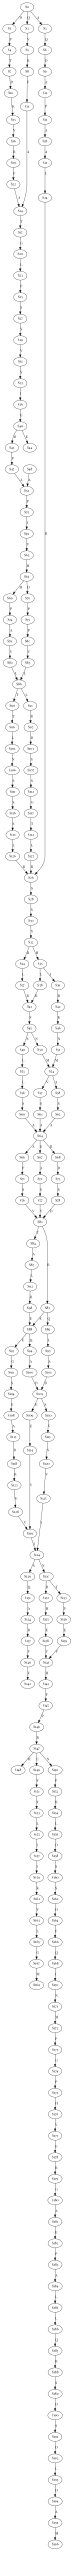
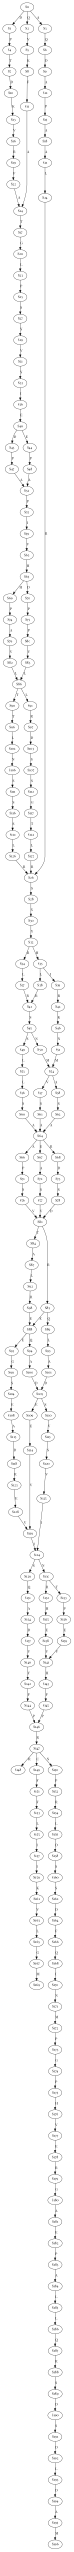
none -> (30, 457)
none -> (28, 1706)
